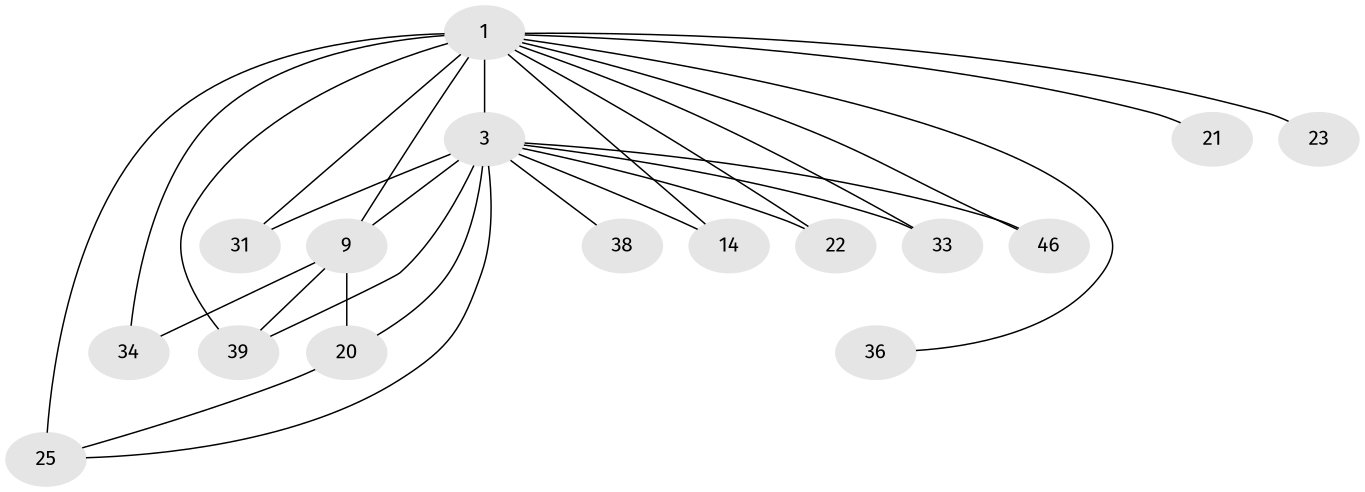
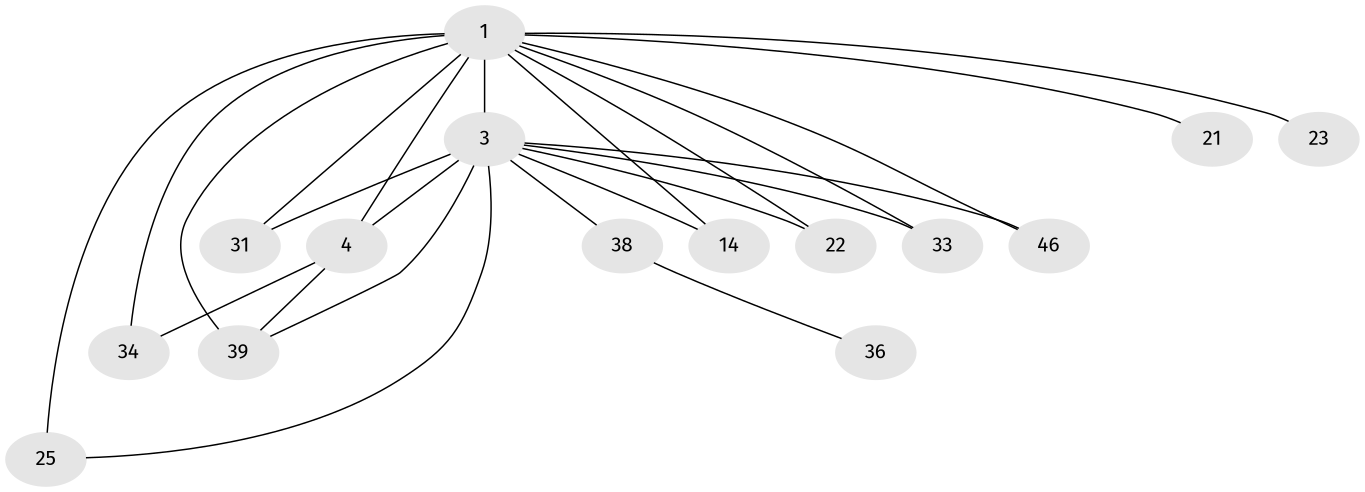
(953, 134) -> (747, 302)
(347, 246) -> (347, 246)
(347, 353) -> none
